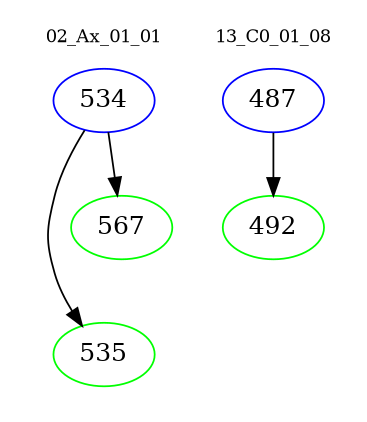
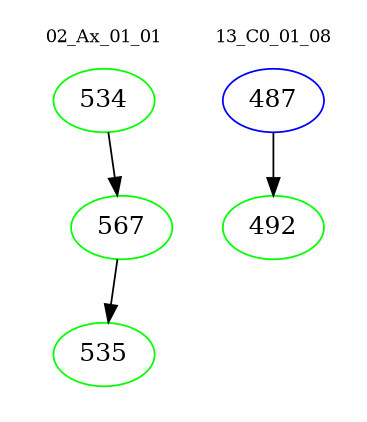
(104, 101) -> (104, 101)
(50, 219) -> (114, 282)
